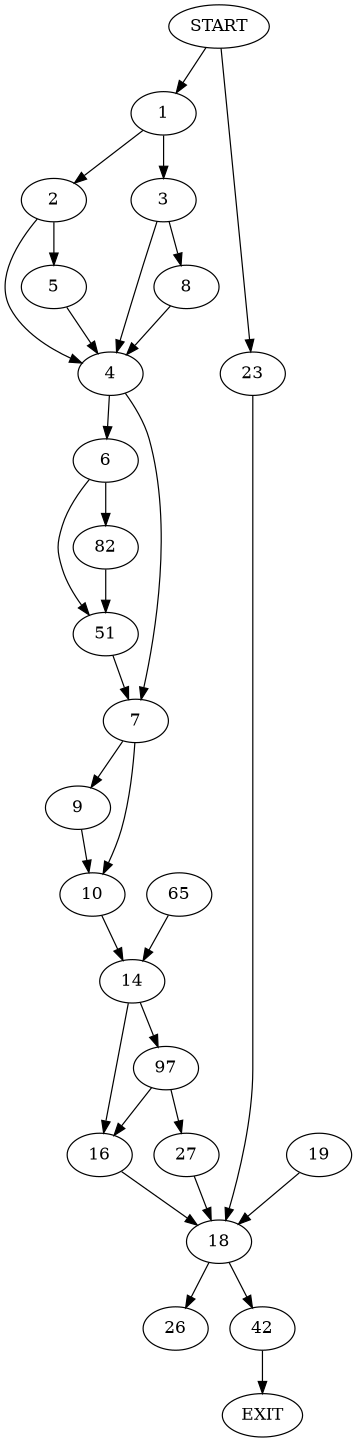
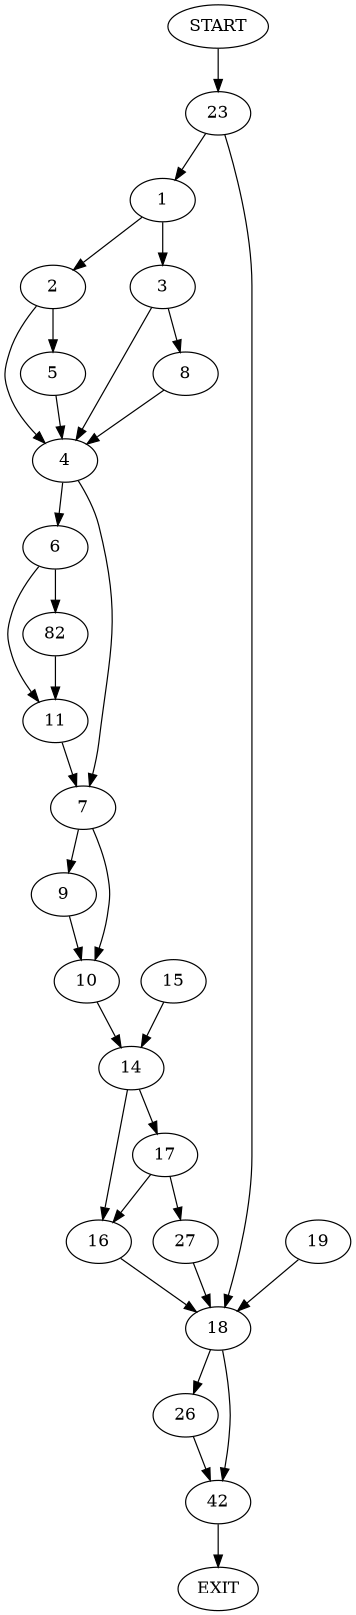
(194, 65) -> (194, 152)
(106, 634) -> (55, 721)
(179, 895) -> (174, 981)
(166, 1068) -> (165, 1155)
none -> (200, 1453)
